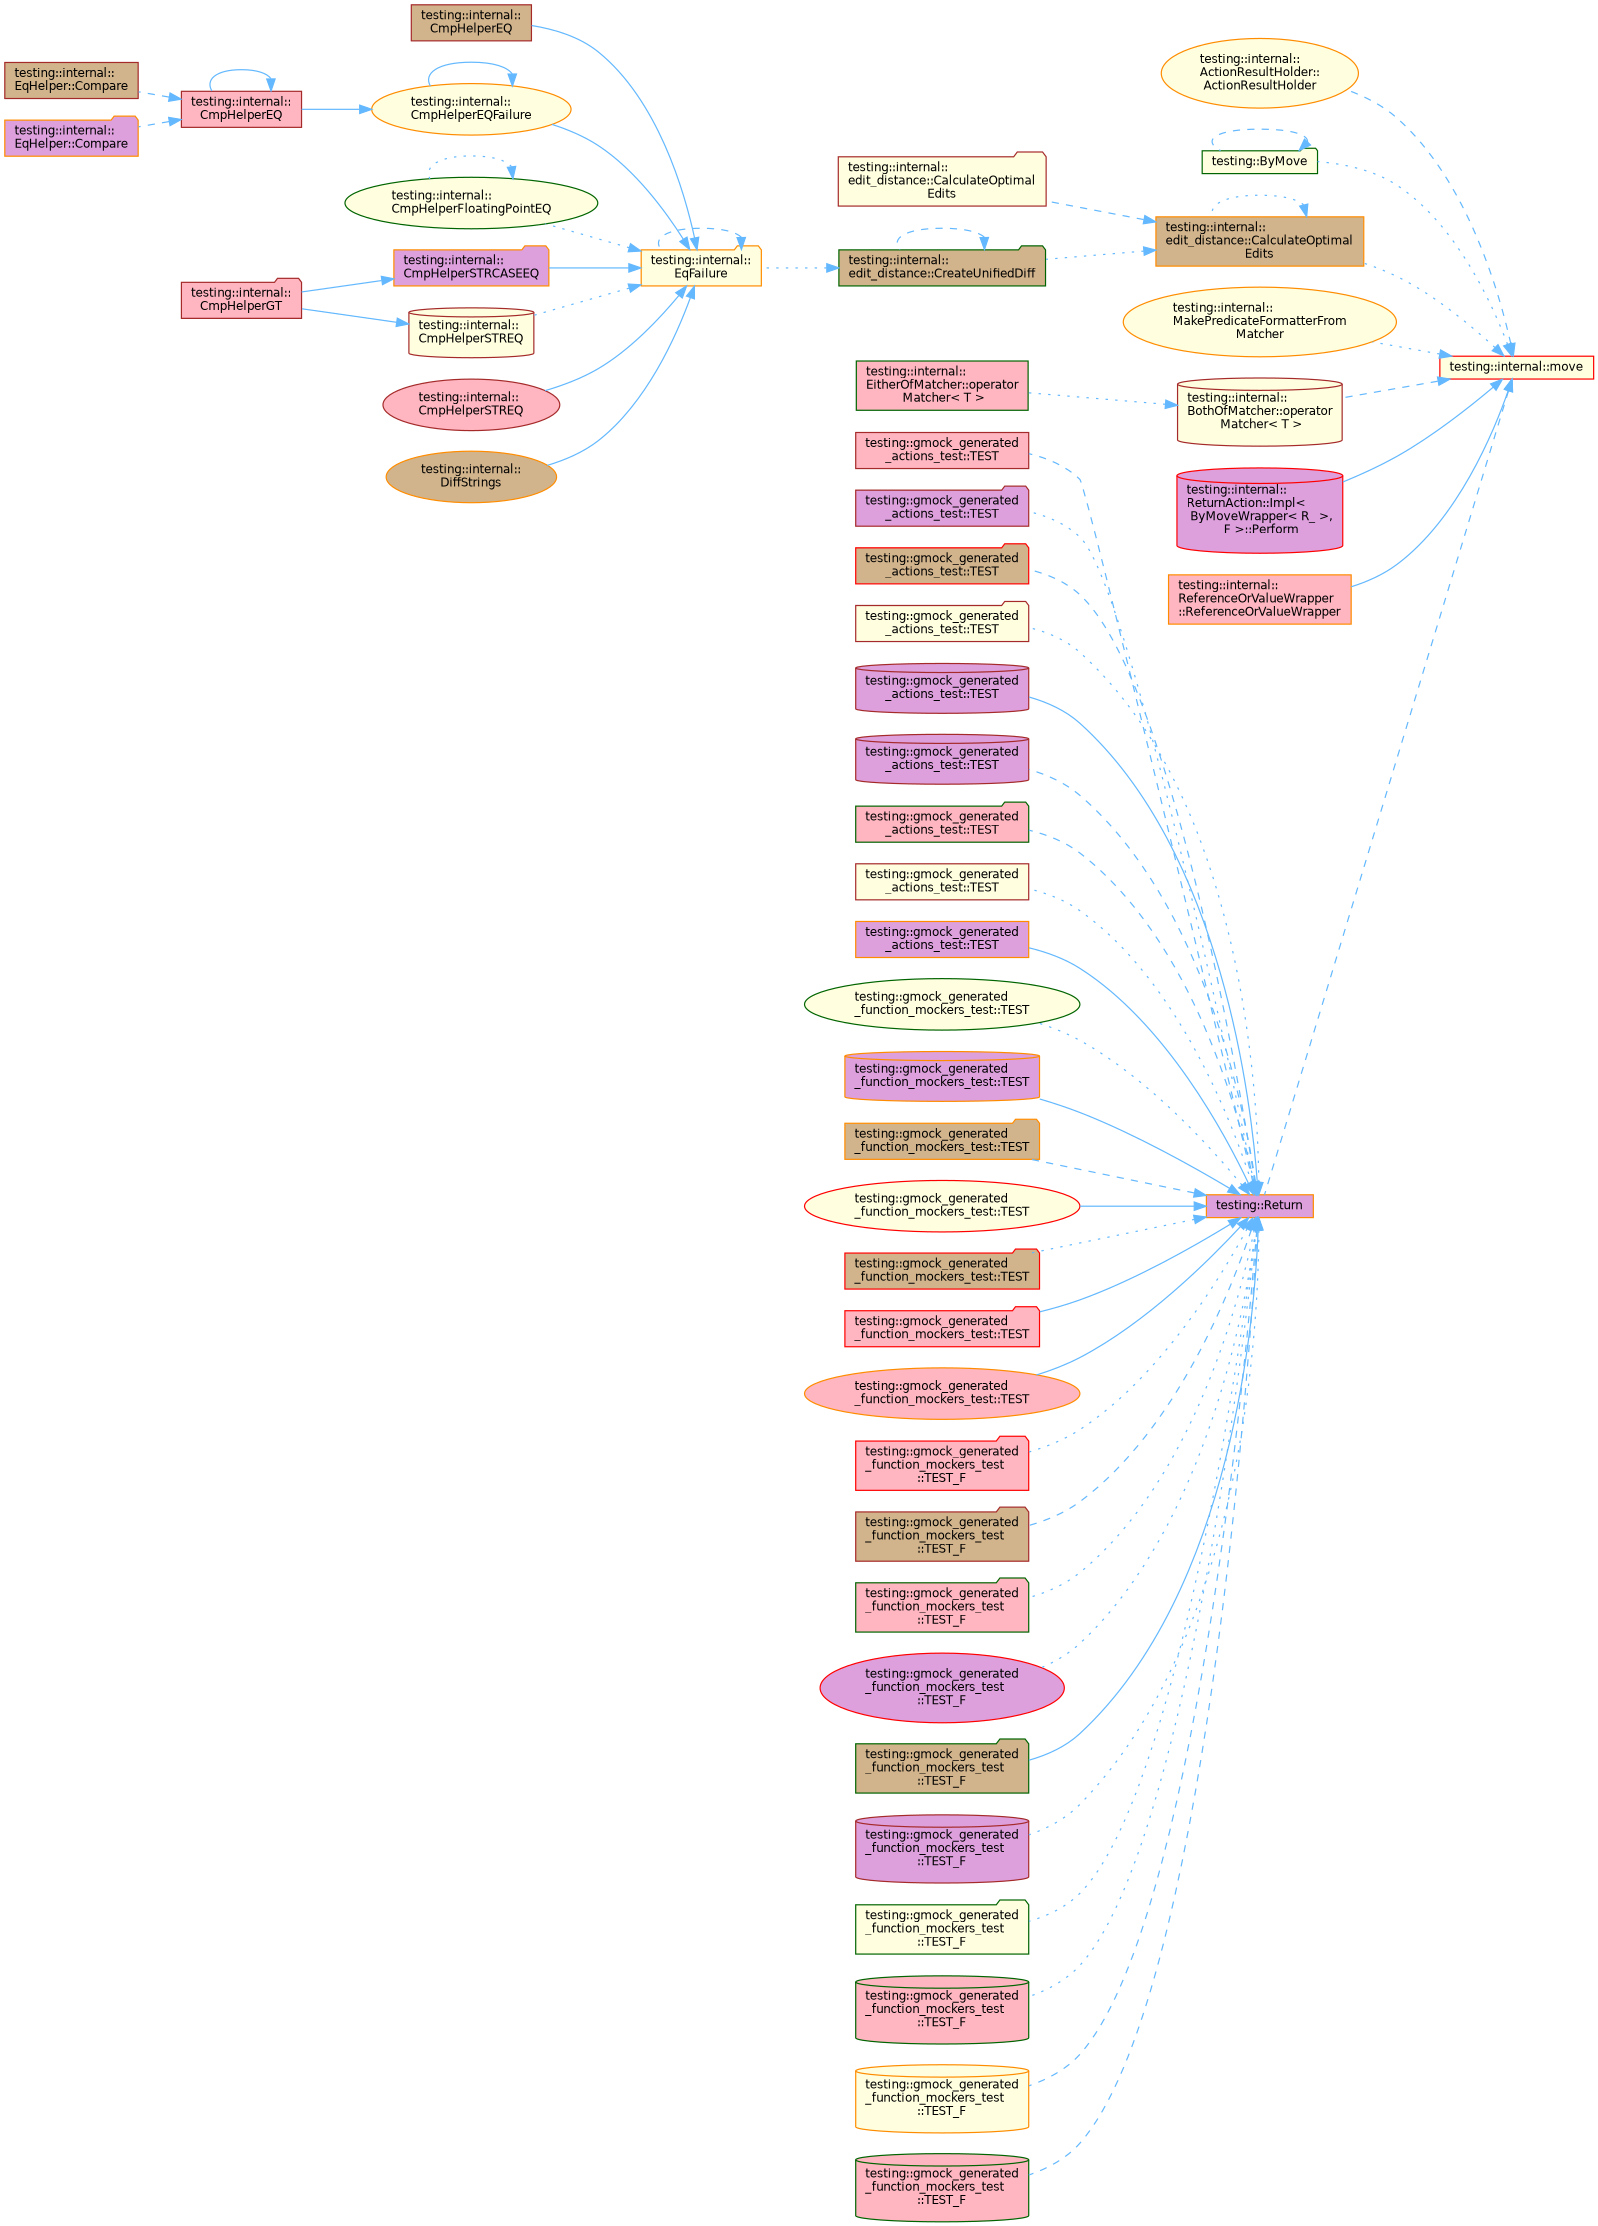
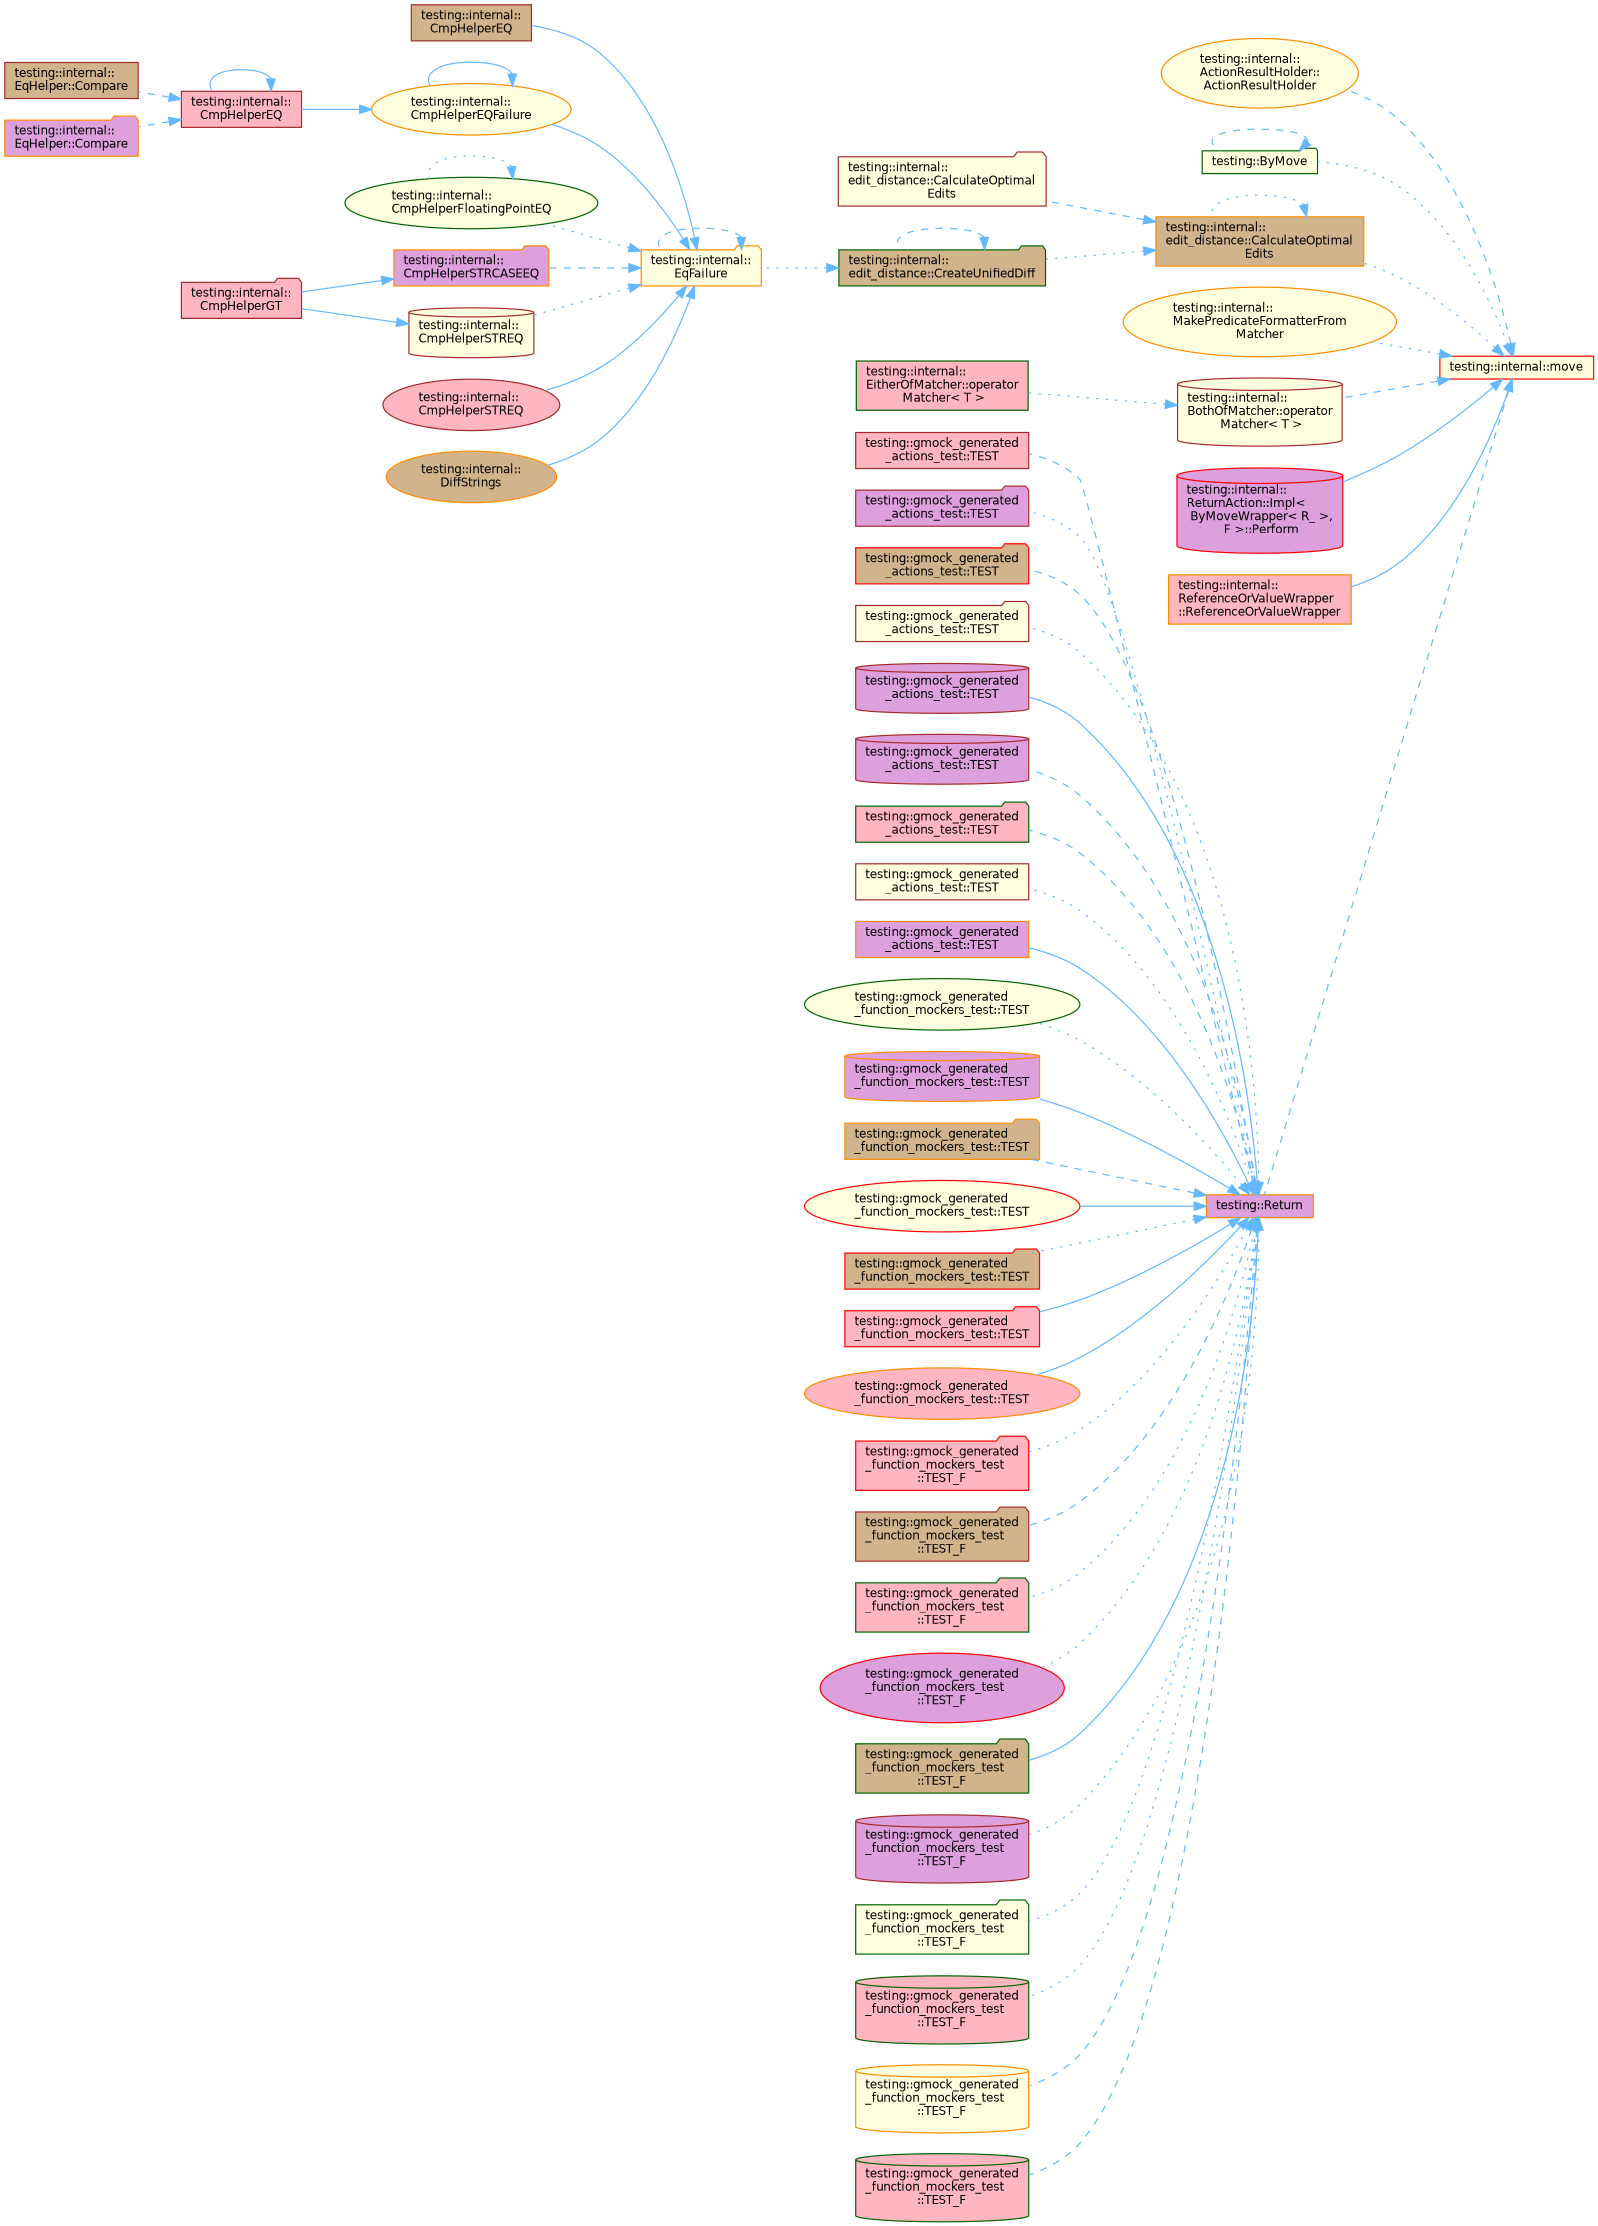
(589, 268) -> (589, 268)
